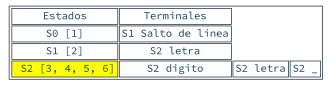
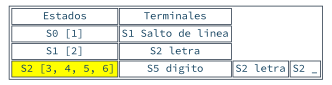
(175, 69) -> (175, 69)
